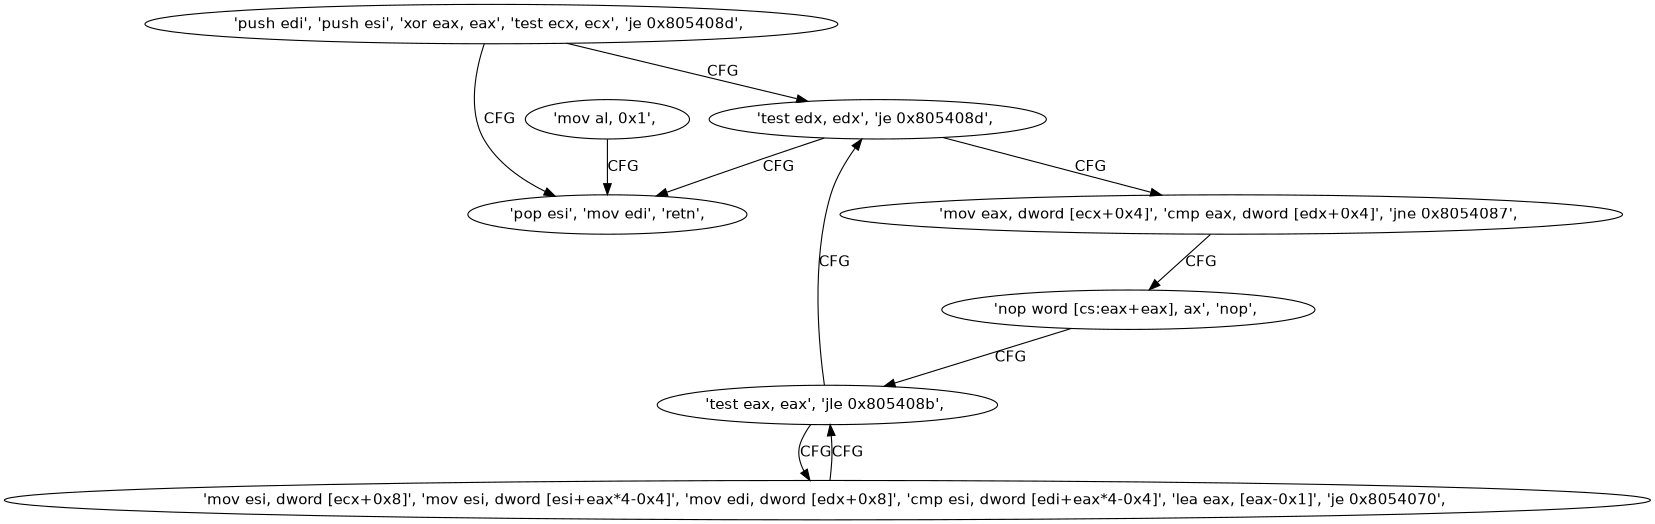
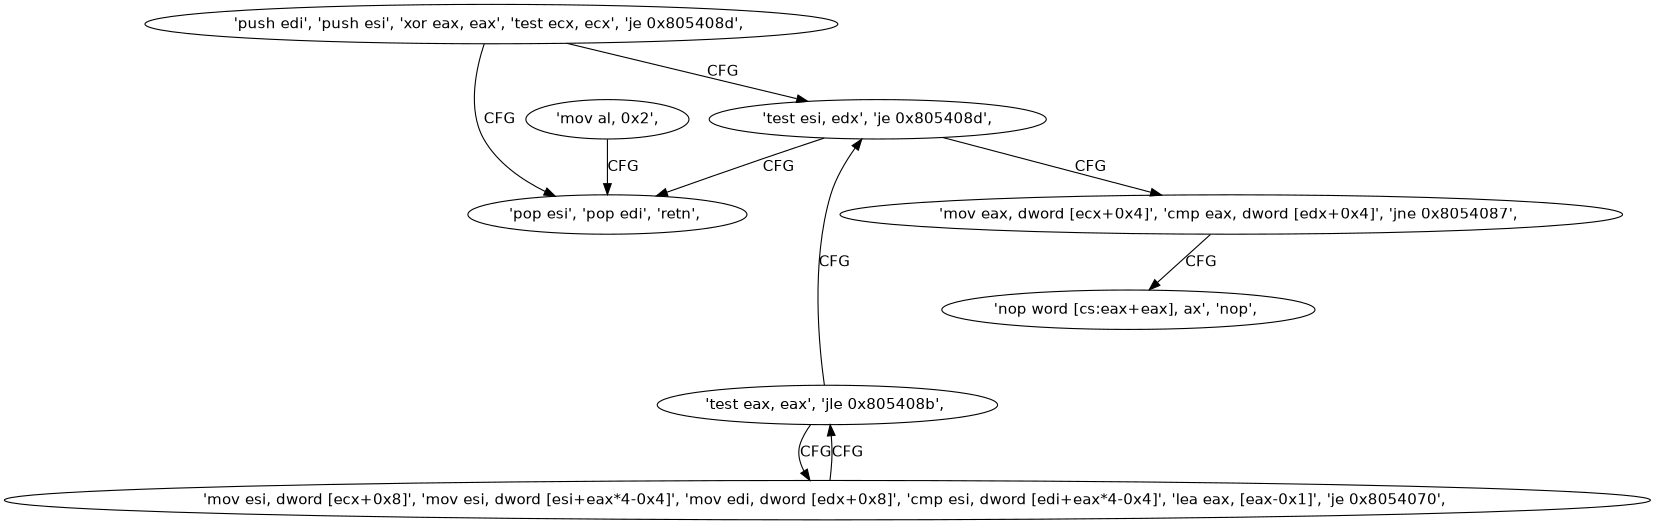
(607, 119) -> (607, 119)
(878, 119) -> (878, 119)
(607, 215) -> (607, 215)
(983, 356) -> none
